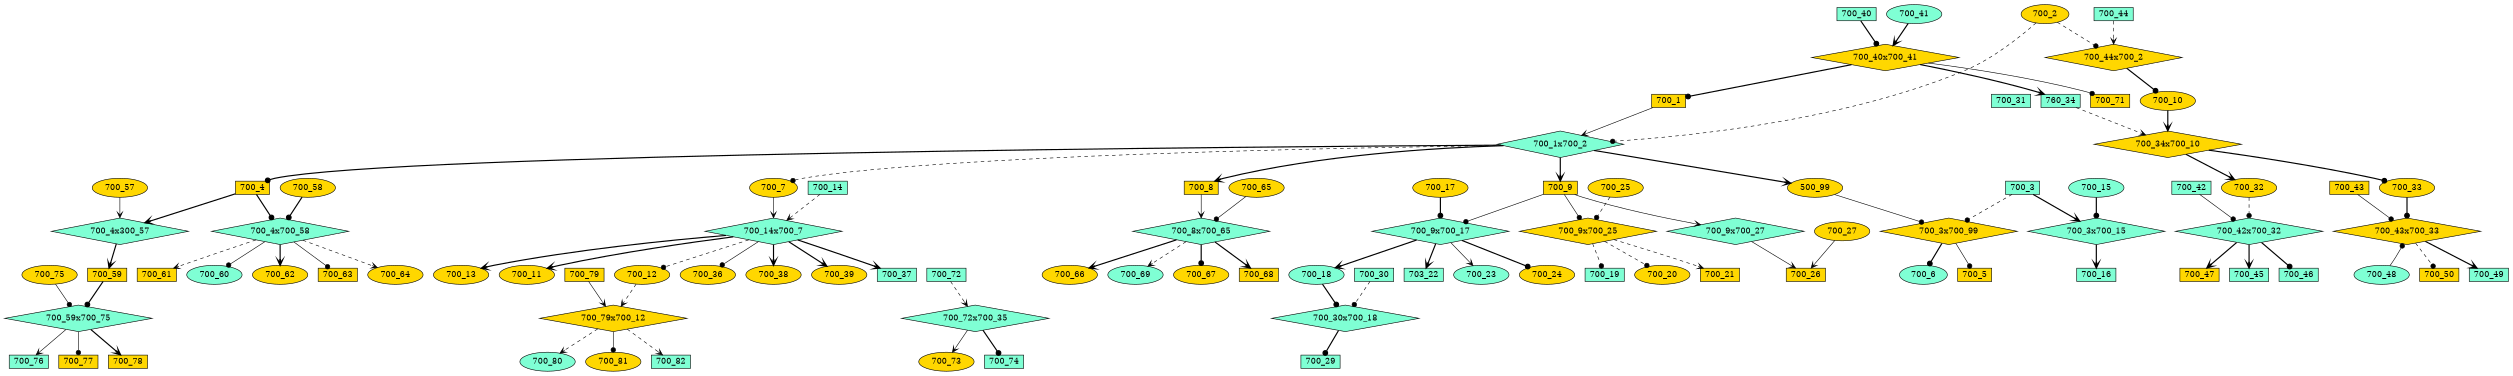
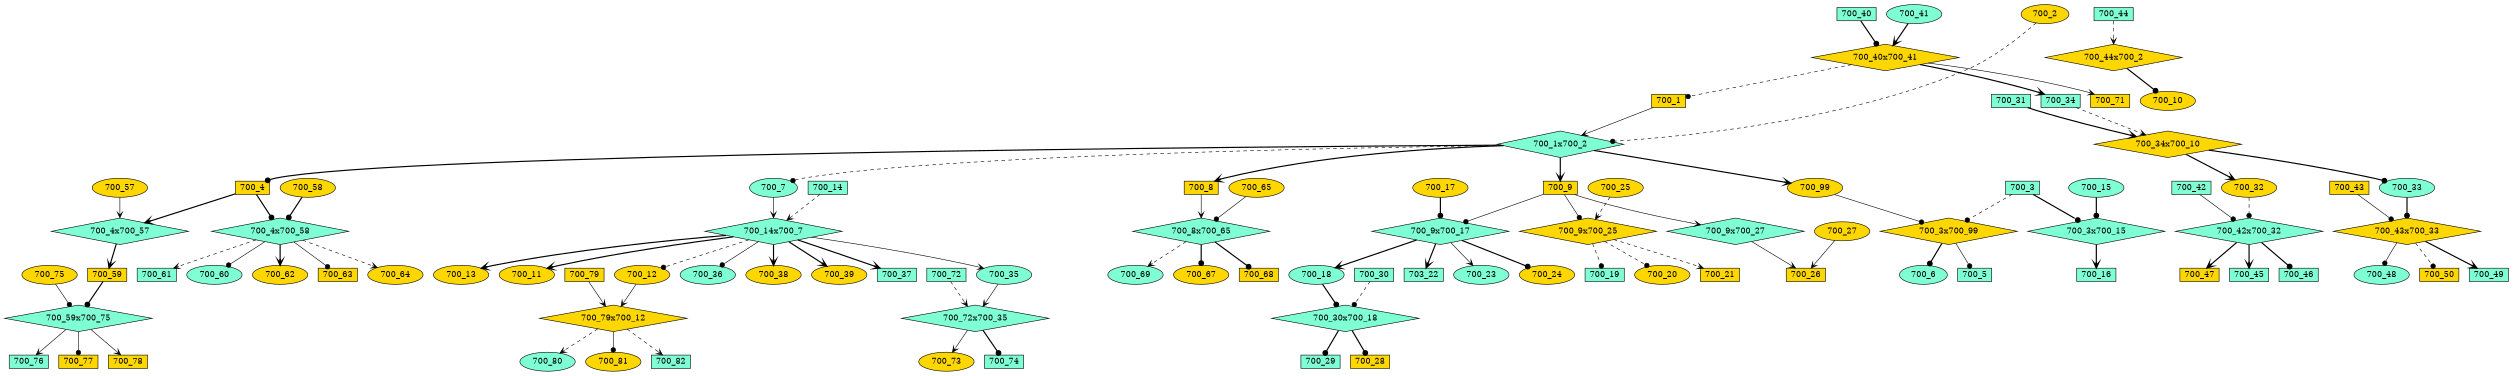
(2076, 33) -> none
(2010, 75) -> (2010, 75)
(1771, 80) -> (1771, 80)
(2061, 101) -> (2061, 101)
(2168, 118) -> (2079, 122)
(774, 188) -> (774, 188)
(1815, 188) -> (1815, 188)
(2407, 188) -> (2407, 188)
(2054, 206) -> (2054, 206)
(1603, 207) -> (1603, 207)
(120, 231) -> (120, 231)
(1231, 254) -> (1231, 254)
(2396, 257) -> (2391, 252)
(157, 275) -> (157, 275)
(708, 275) -> (708, 275)
none -> (1004, 275)
(1070, 275) -> none
(1975, 275) -> (1975, 275)
(630, 293) -> (630, 293)
(104, 340) -> (104, 340)
none -> (1370, 362)
